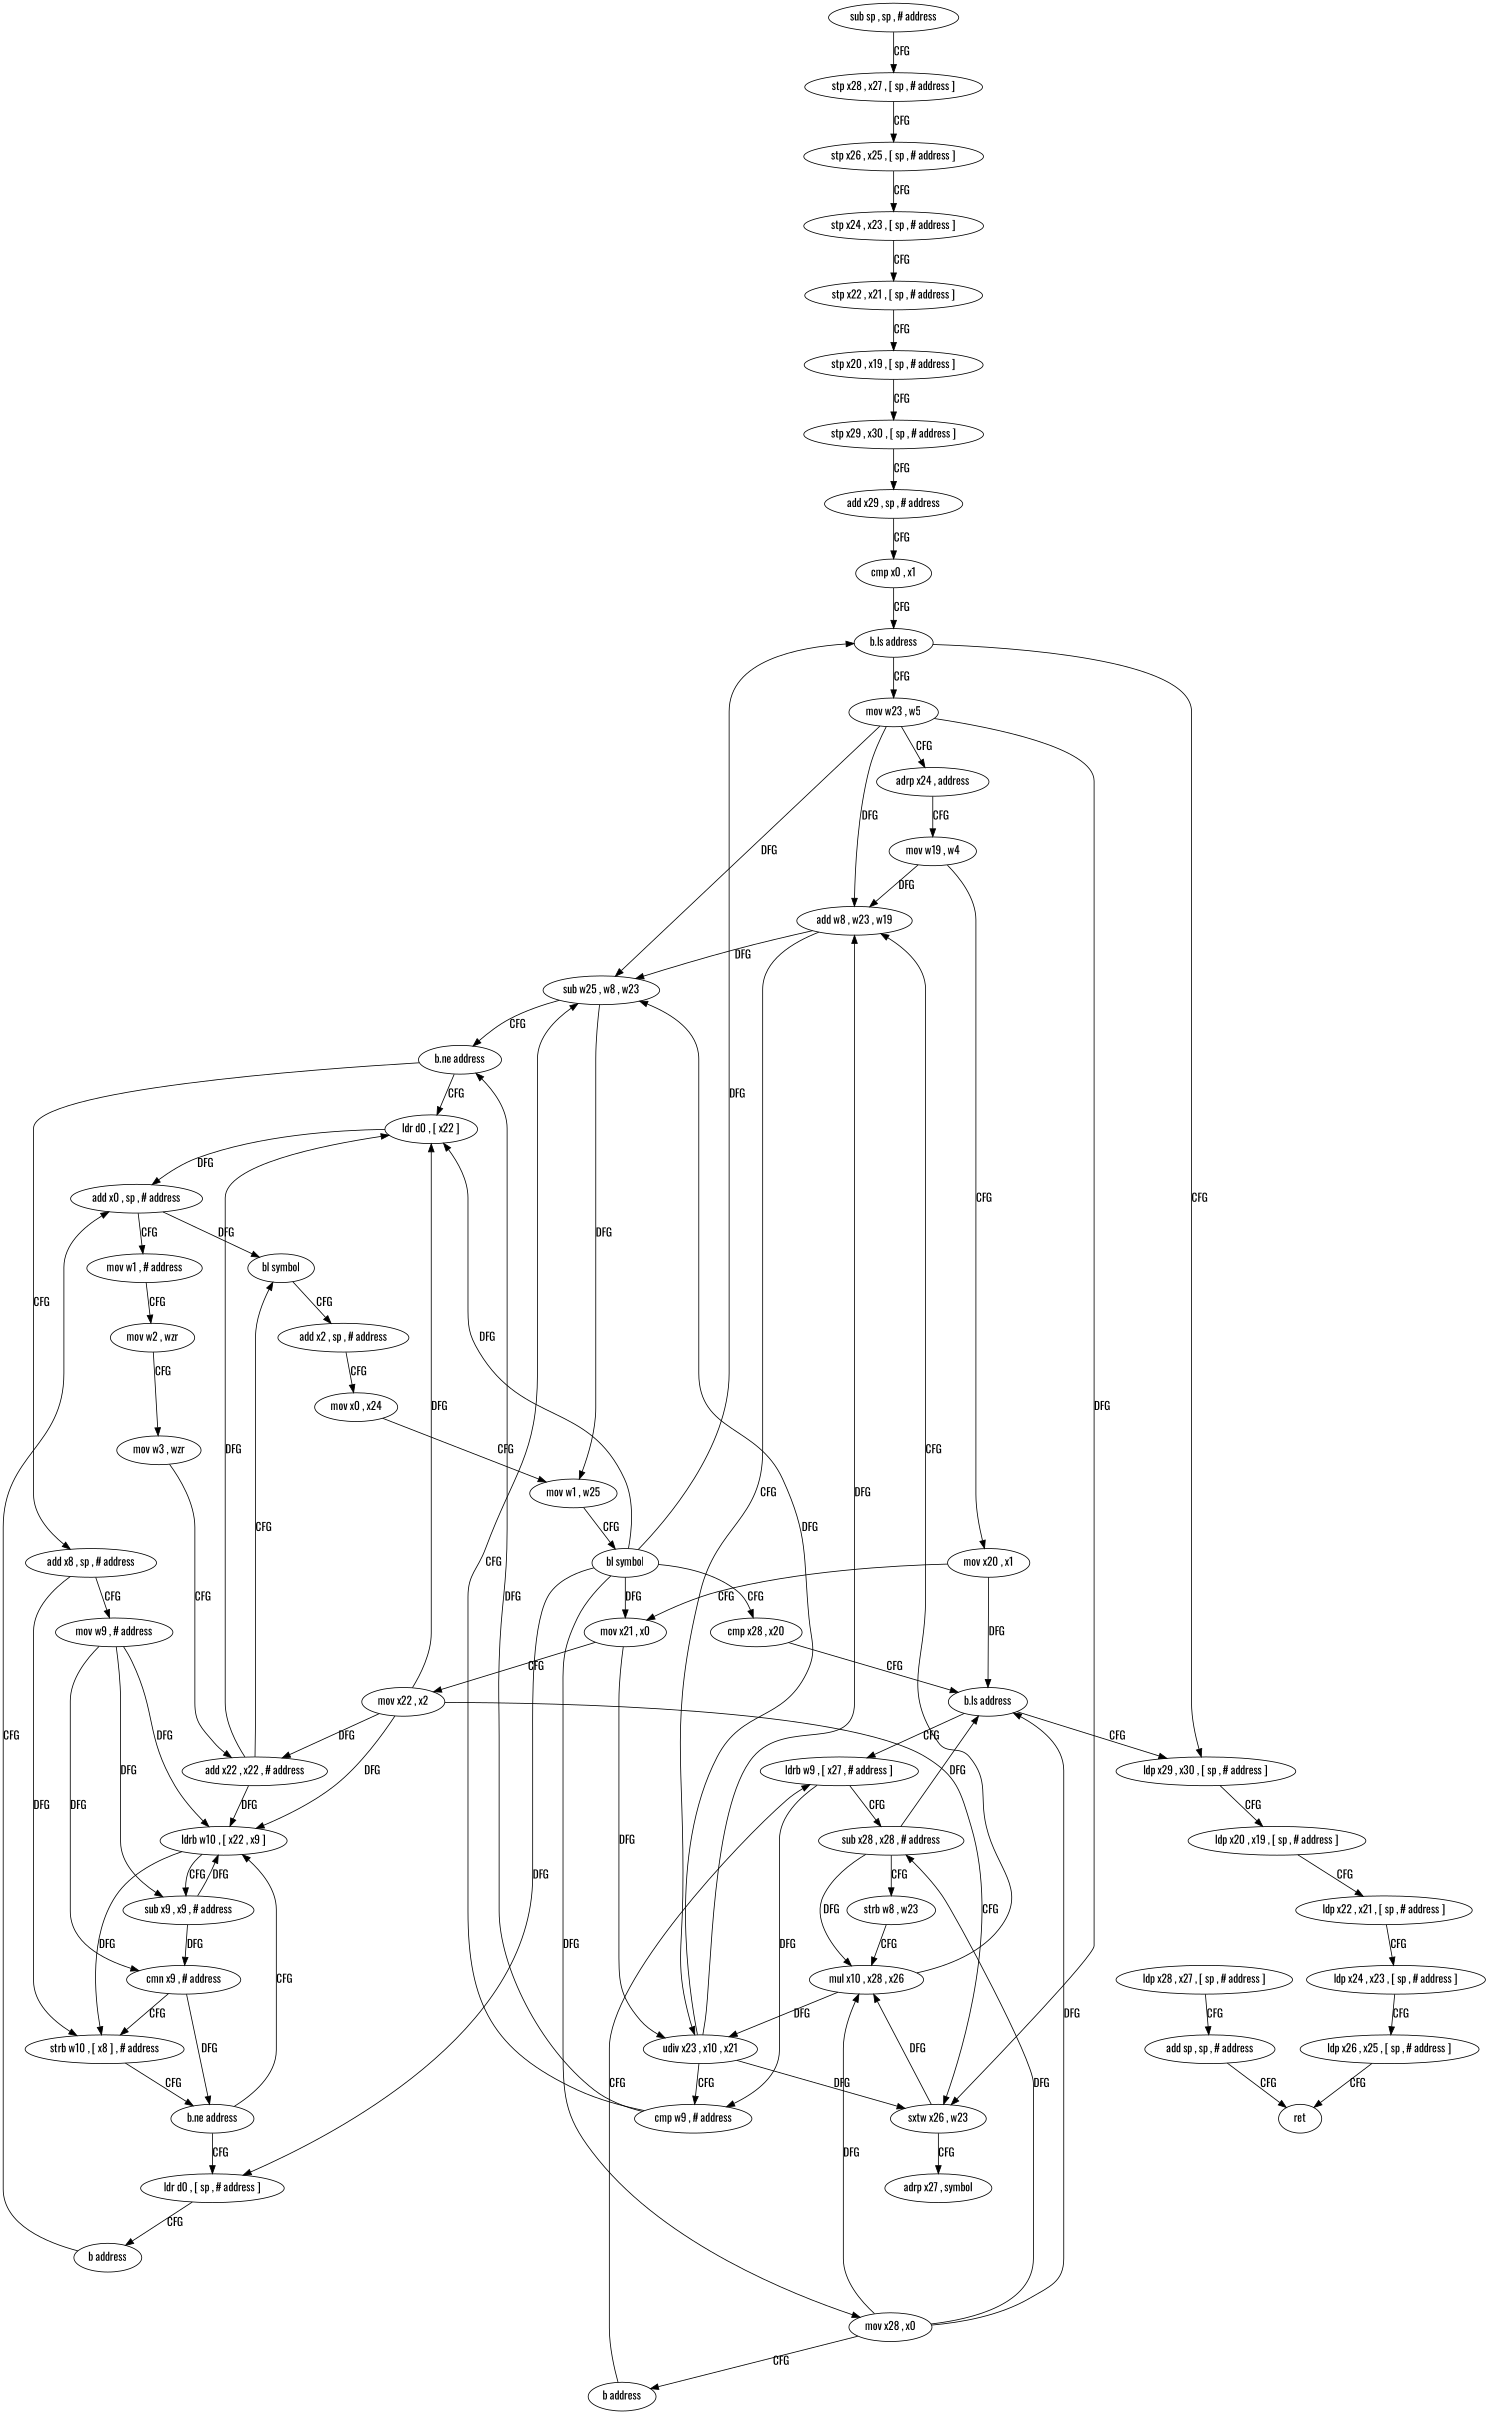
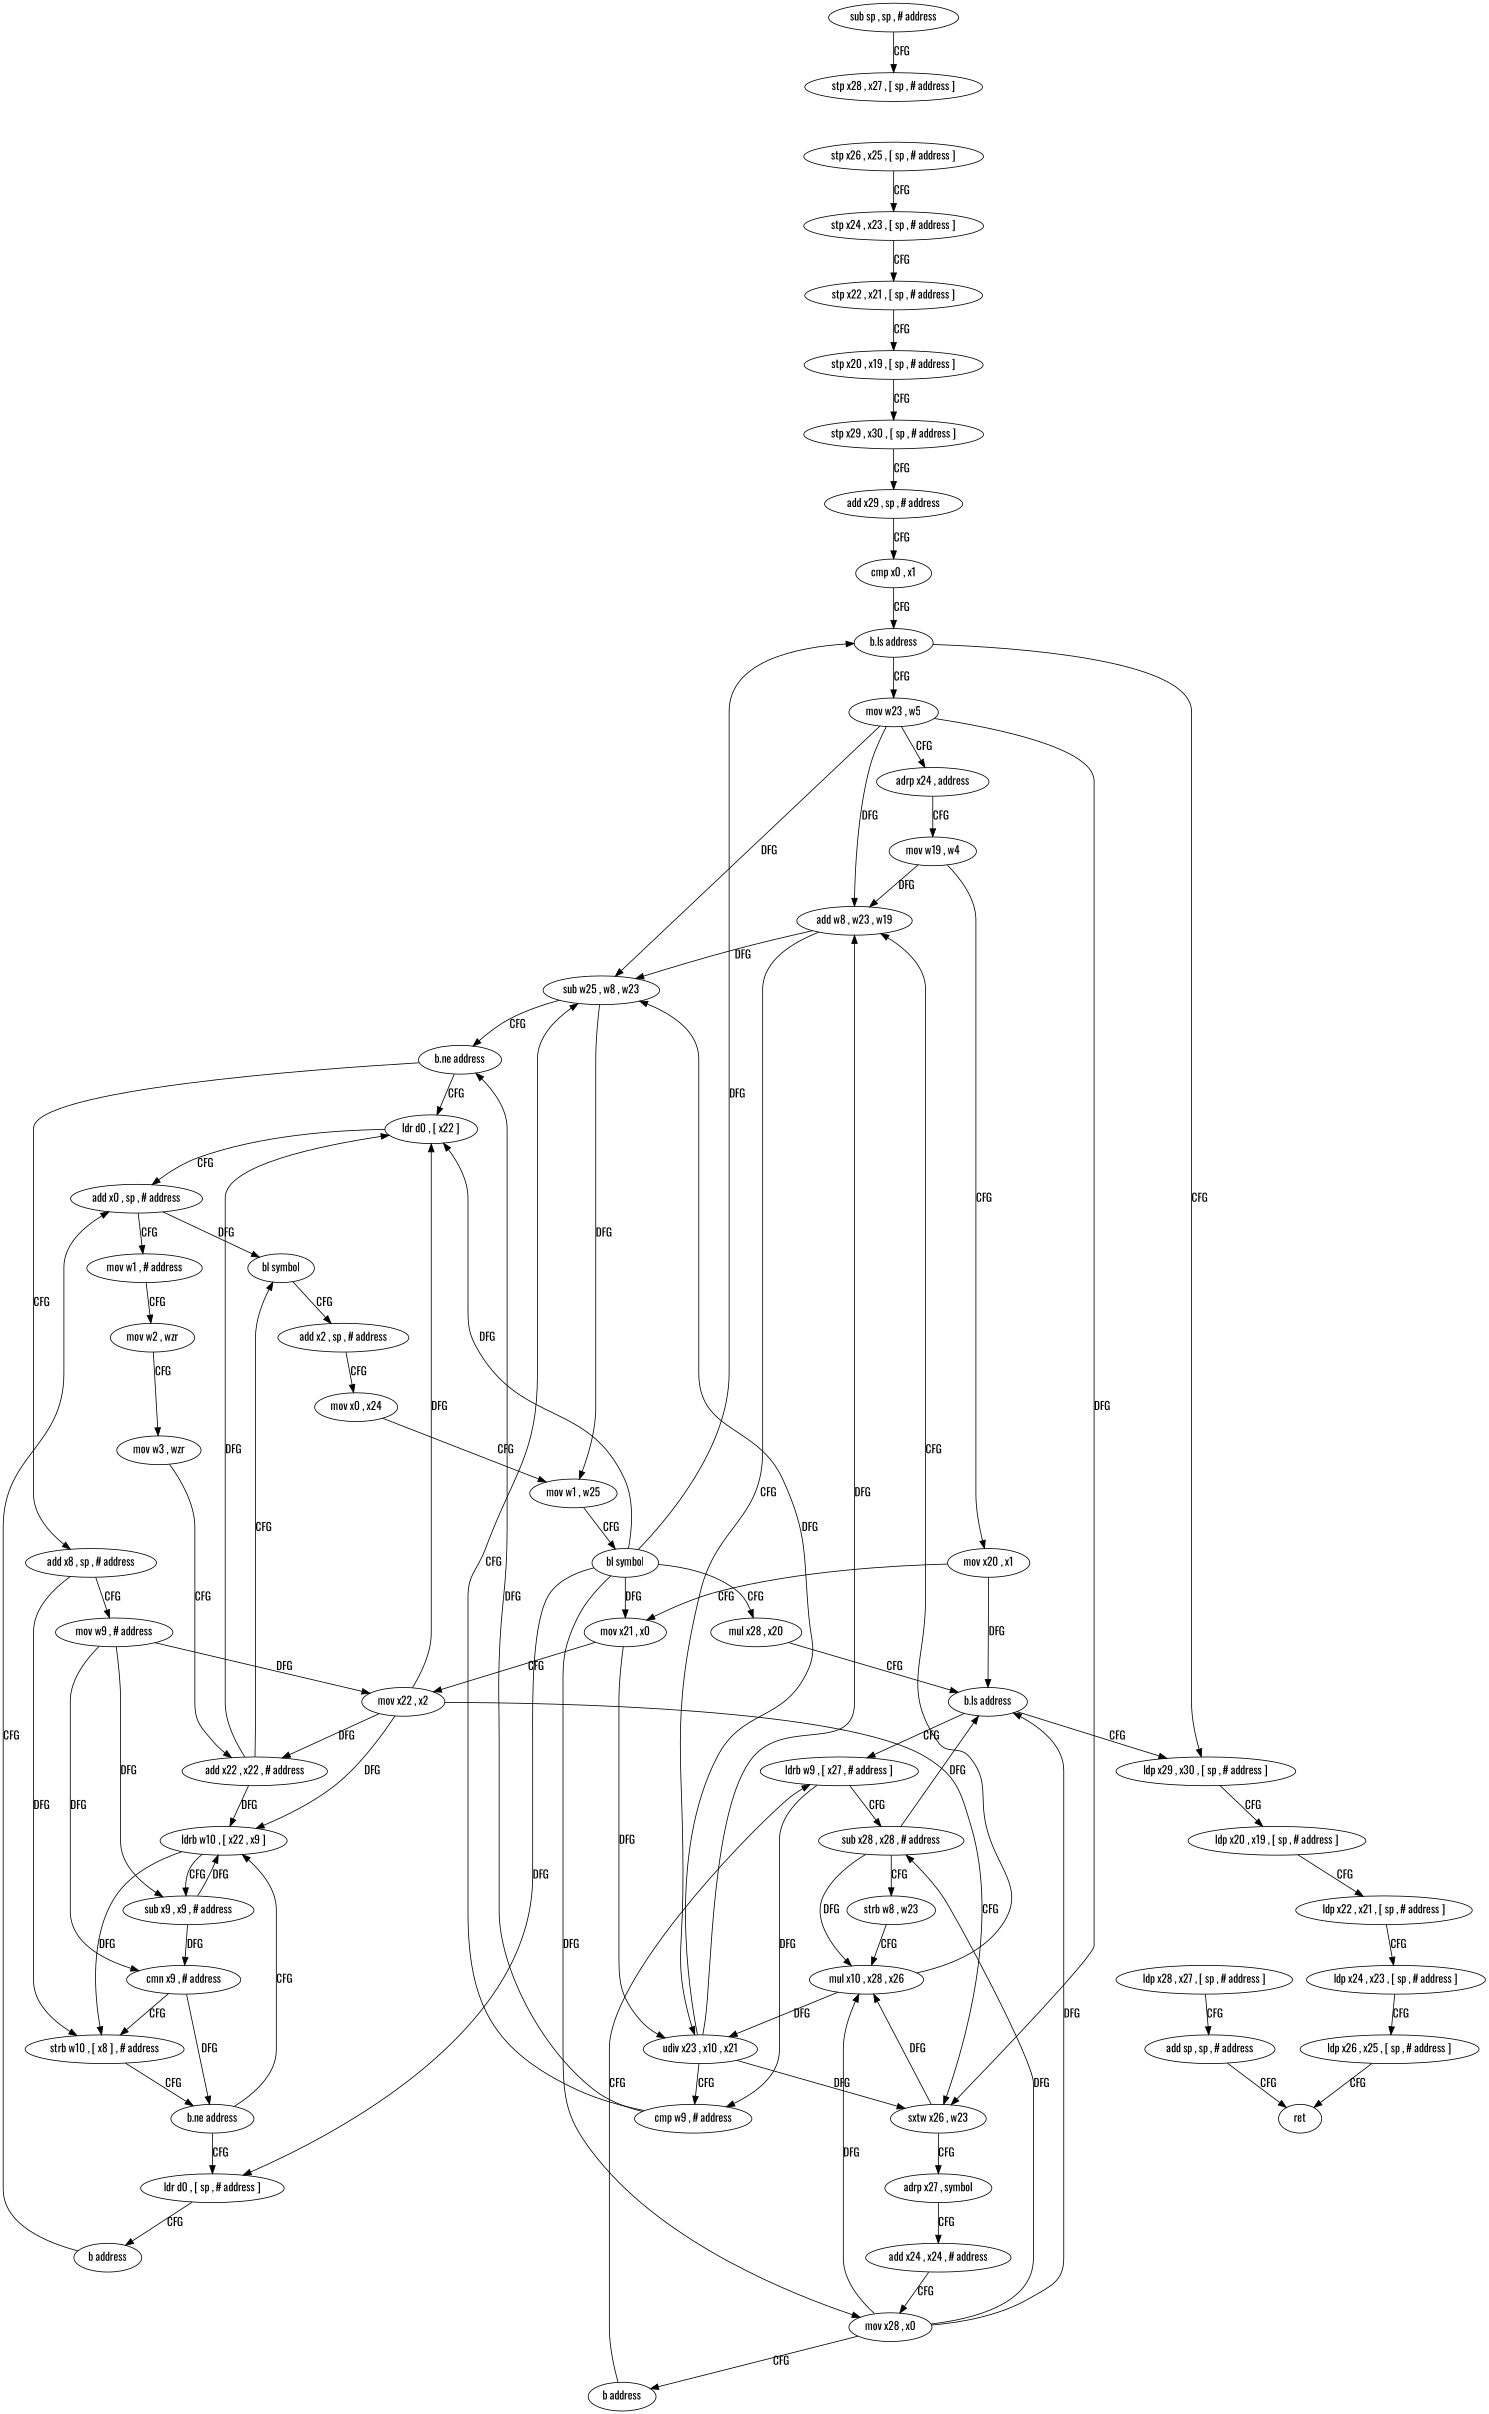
(894, 118) -> none
(206, 1164) -> (206, 1164)
(756, 1632) -> (756, 1632)
(155, 1738) -> (264, 1668)
none -> (938, 2258)
